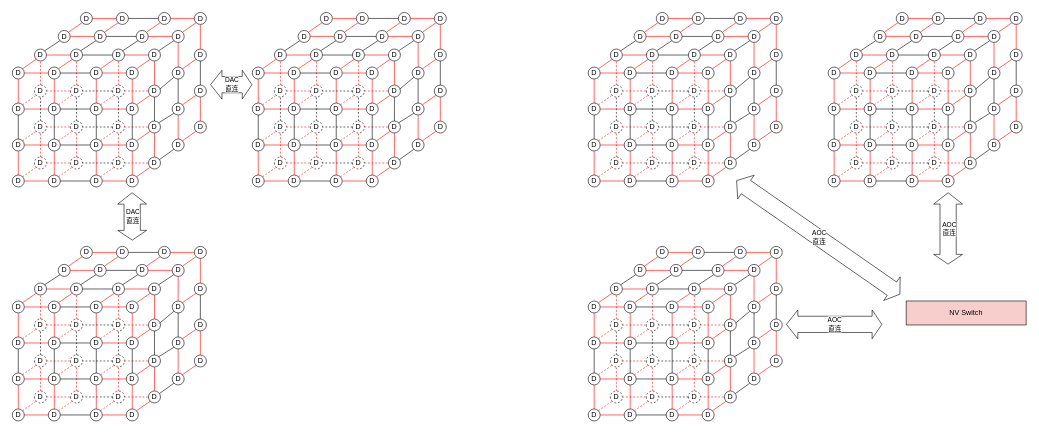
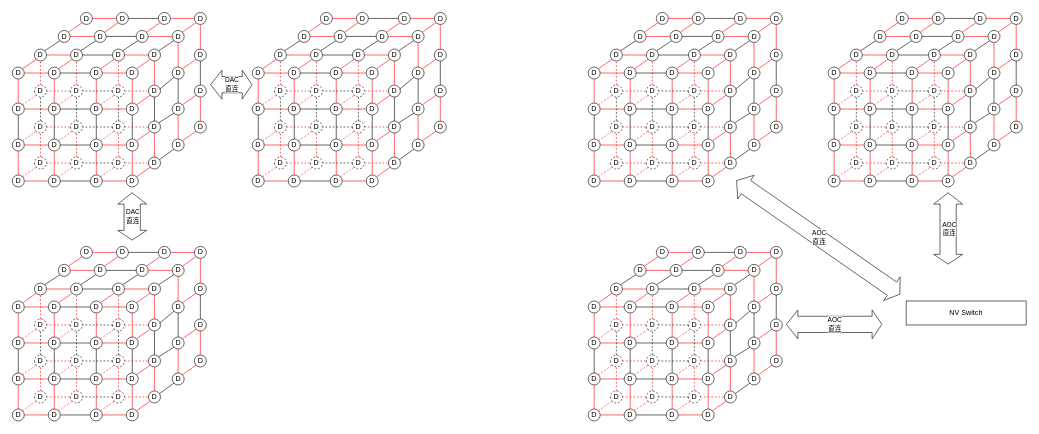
(966, 313) -> (966, 313)
